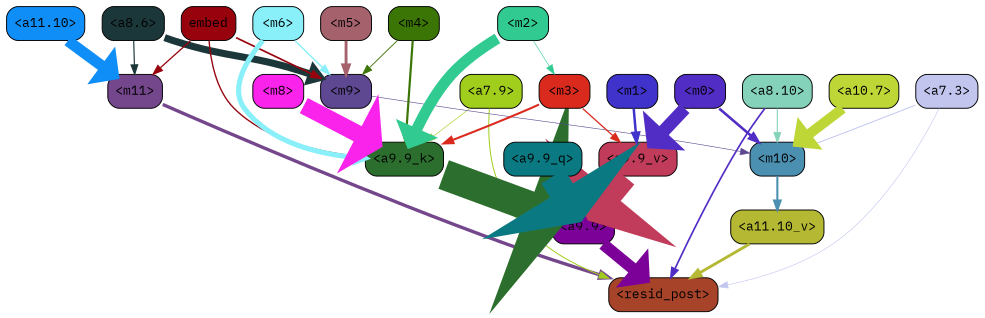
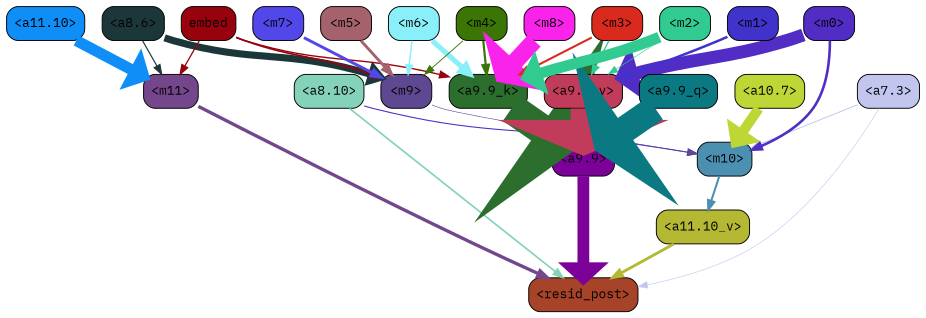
none -> (278, 24)
(541, 53) -> (638, 55)
(491, 91) -> none
(777, 121) -> (525, 132)
(598, 122) -> (604, 49)
(716, 187) -> (452, 190)
